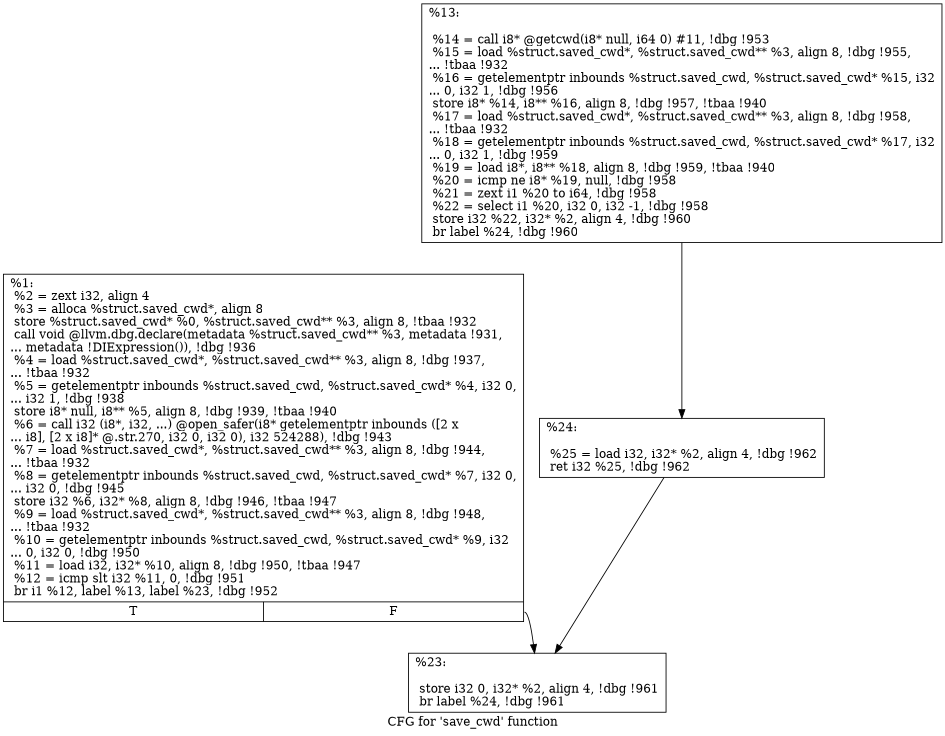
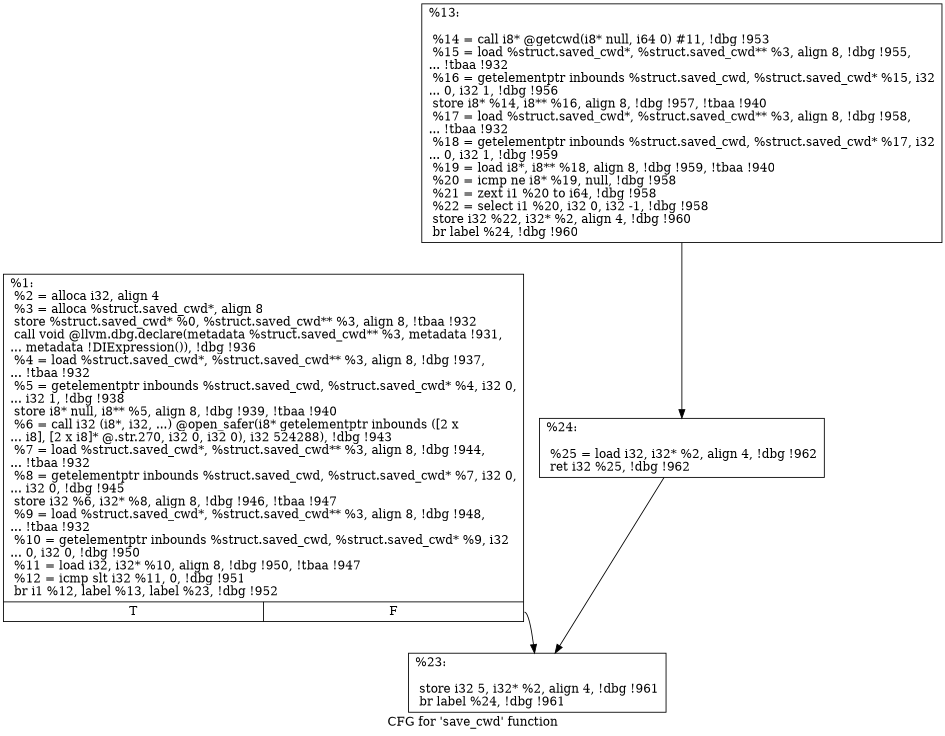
(80, 296) -> (85, 296)
(537, 689) -> (537, 689)
